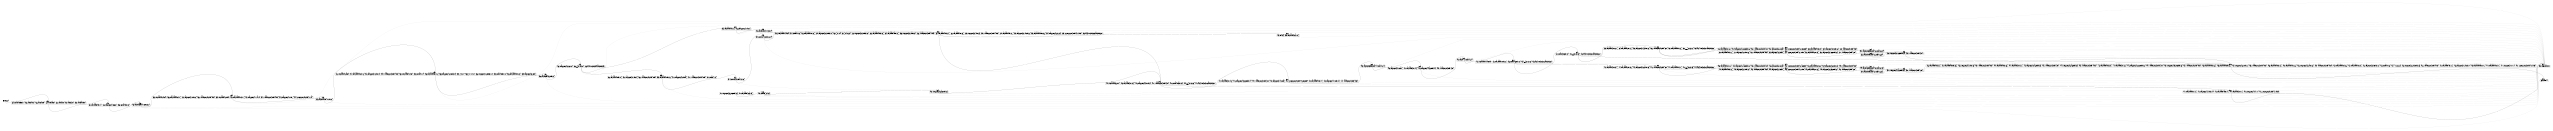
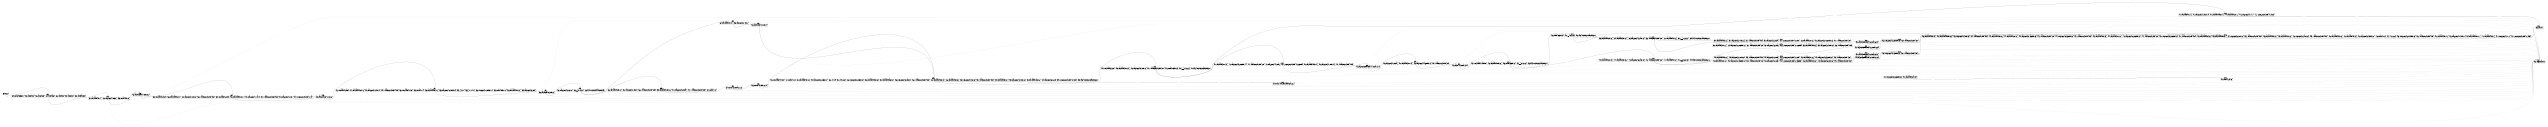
(939, 92) -> none
